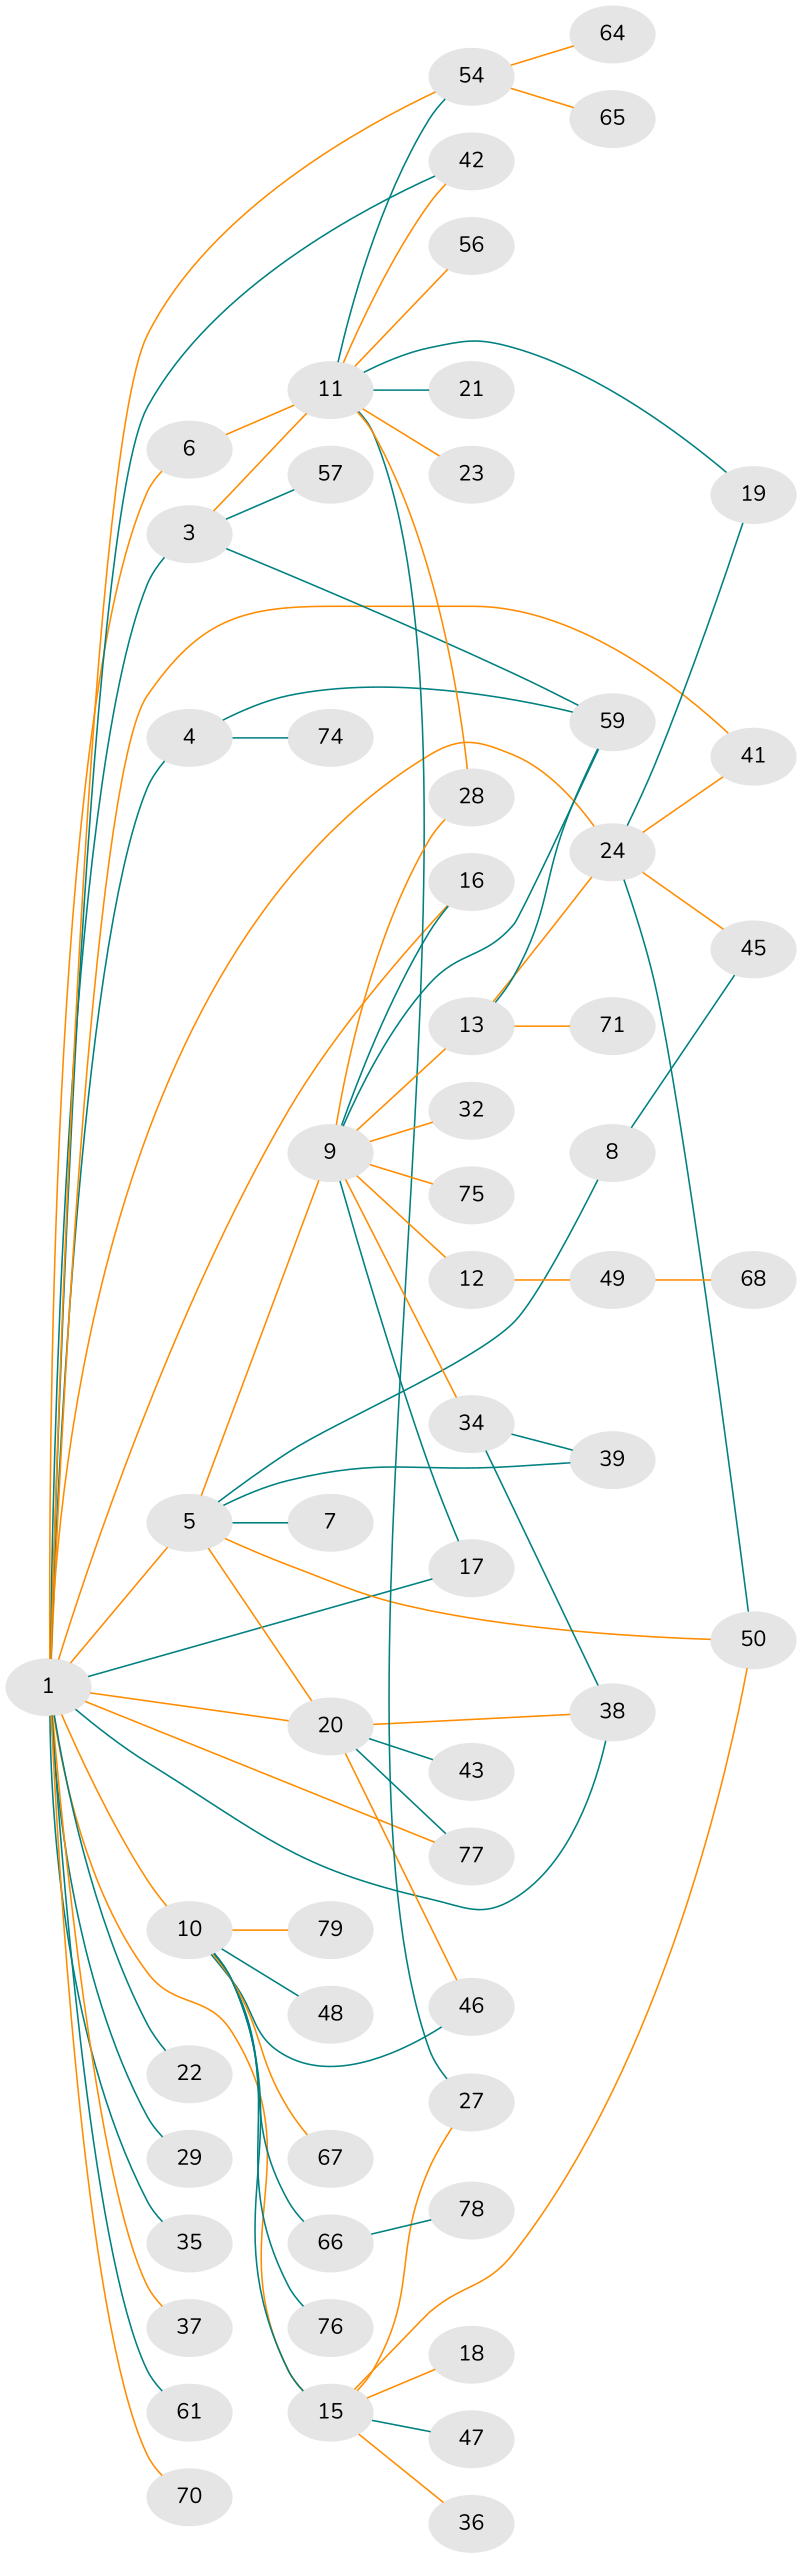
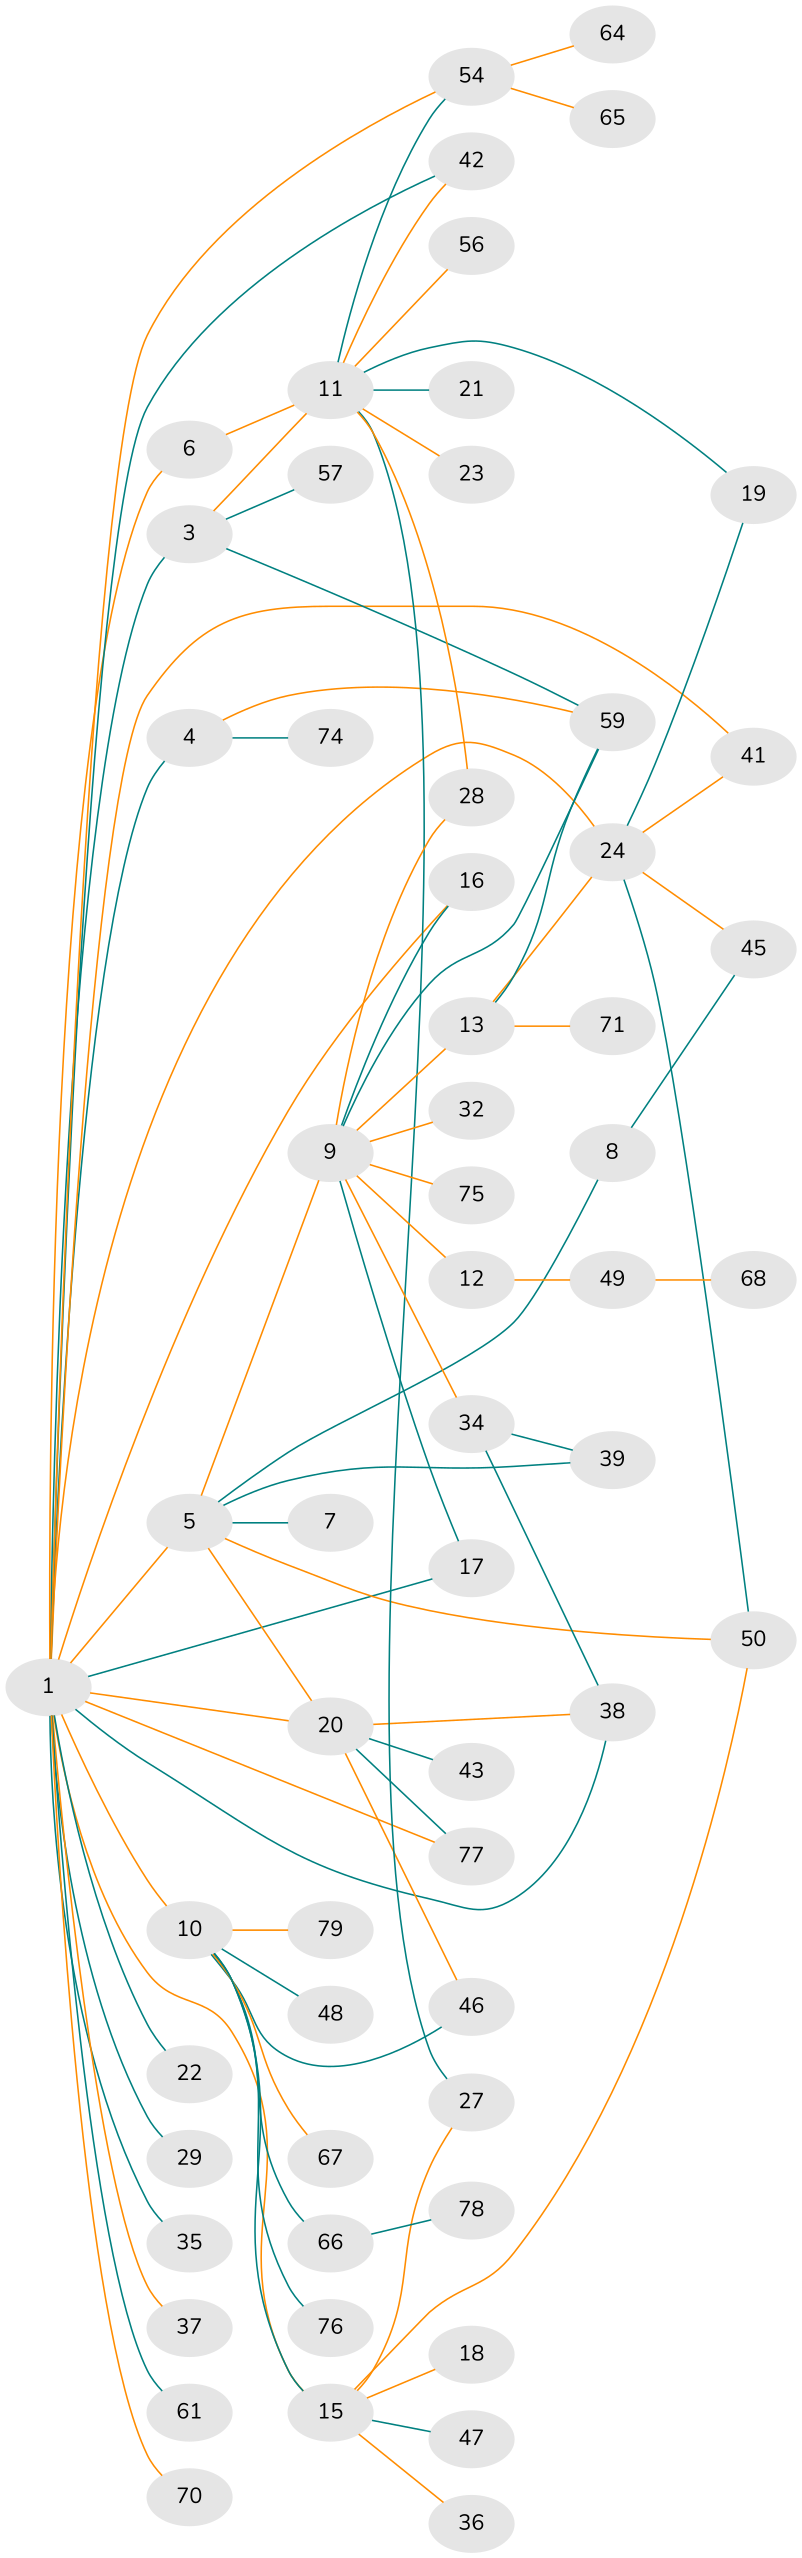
(396, 688) -> (396, 688)
